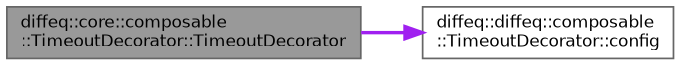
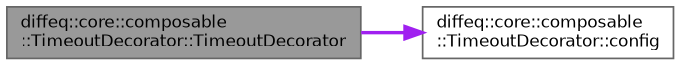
(548, 33) -> (548, 33)
